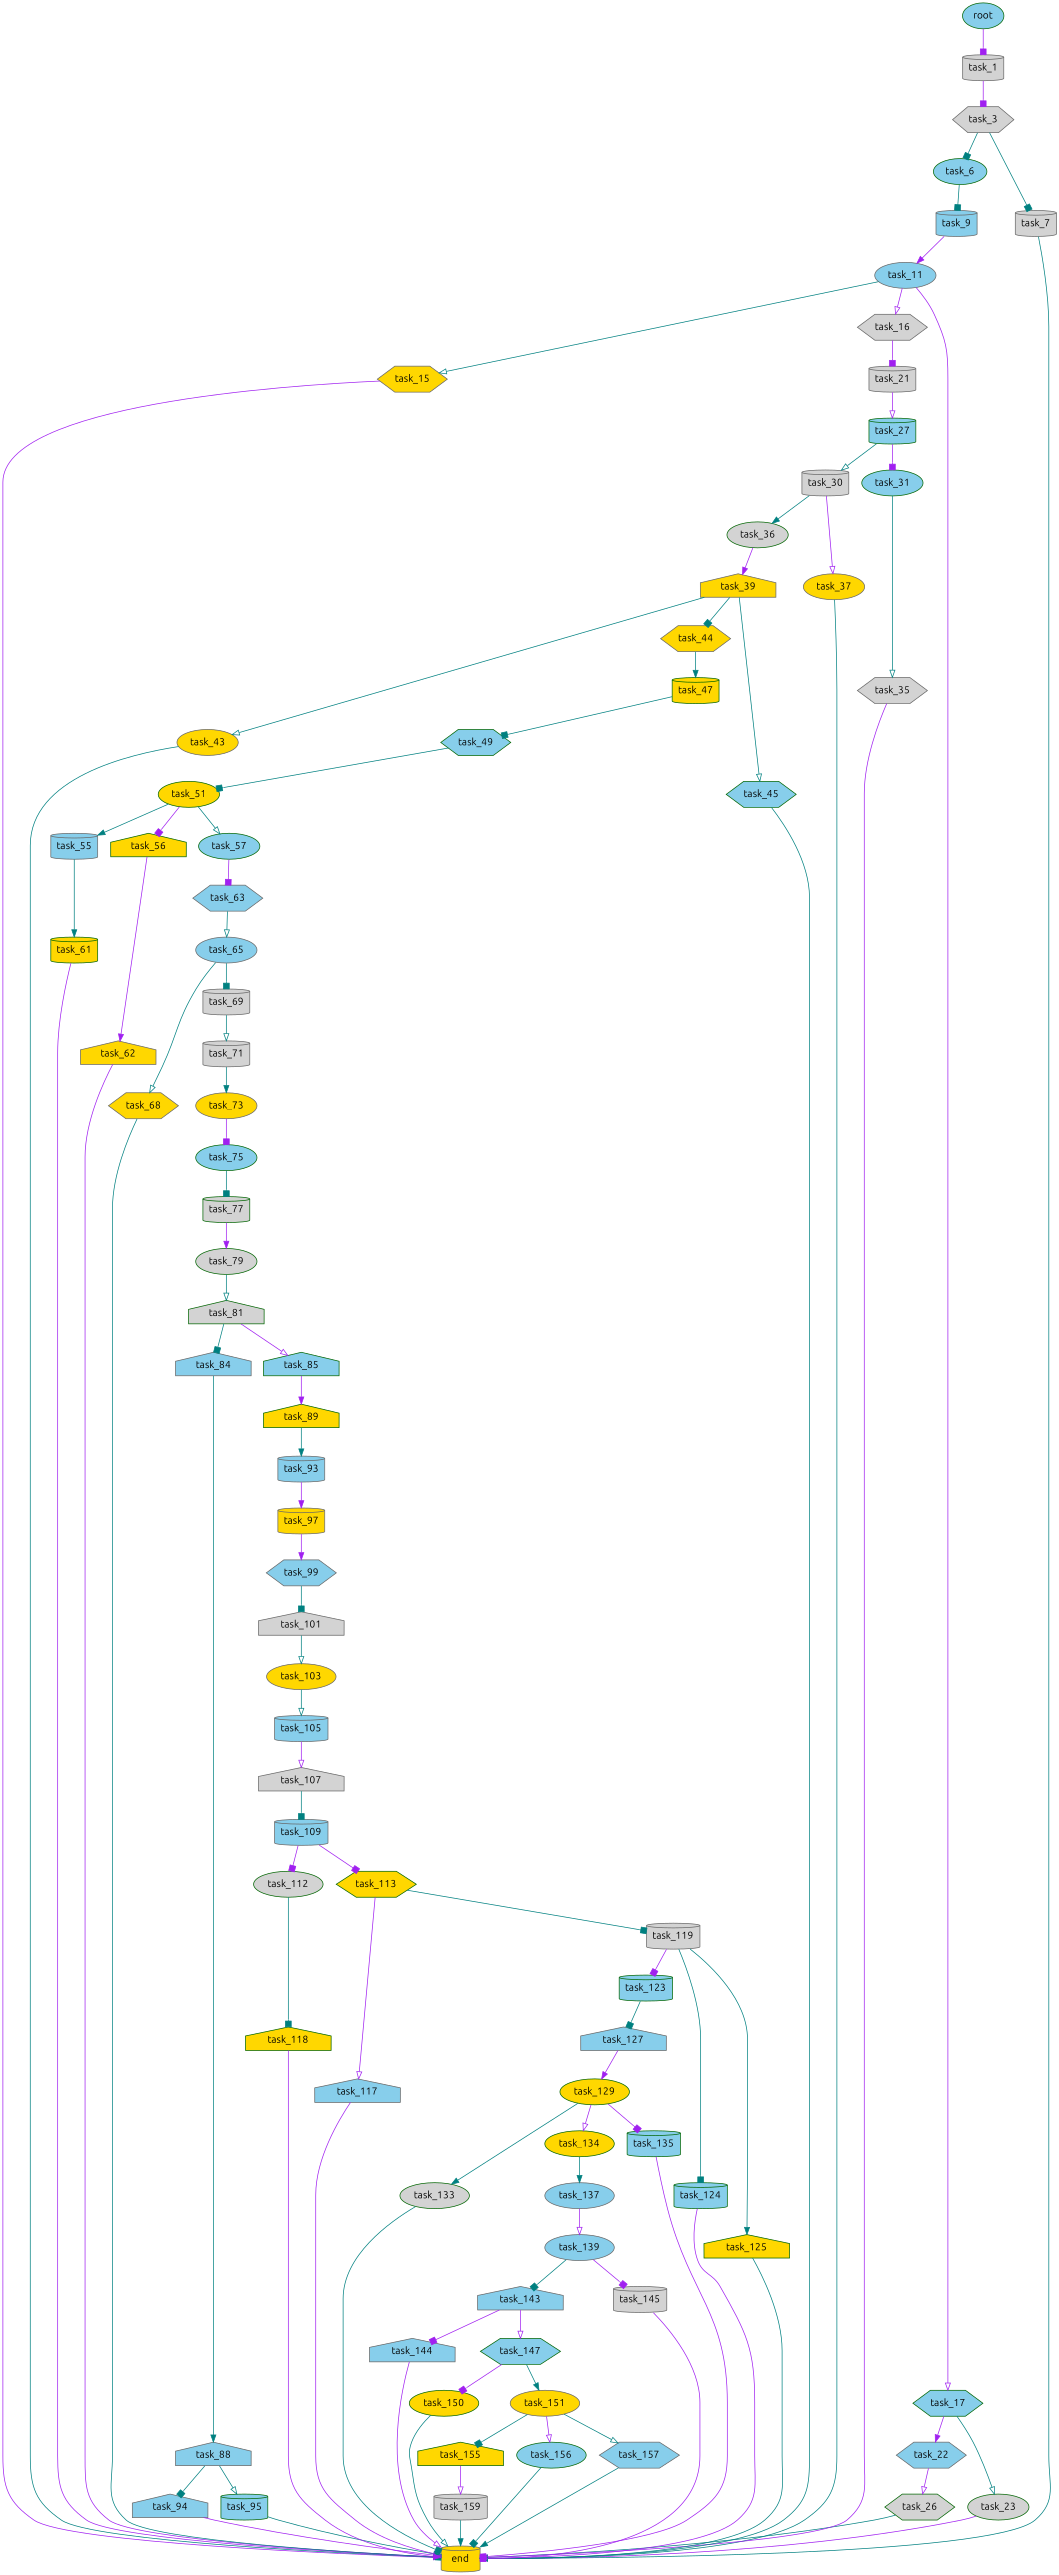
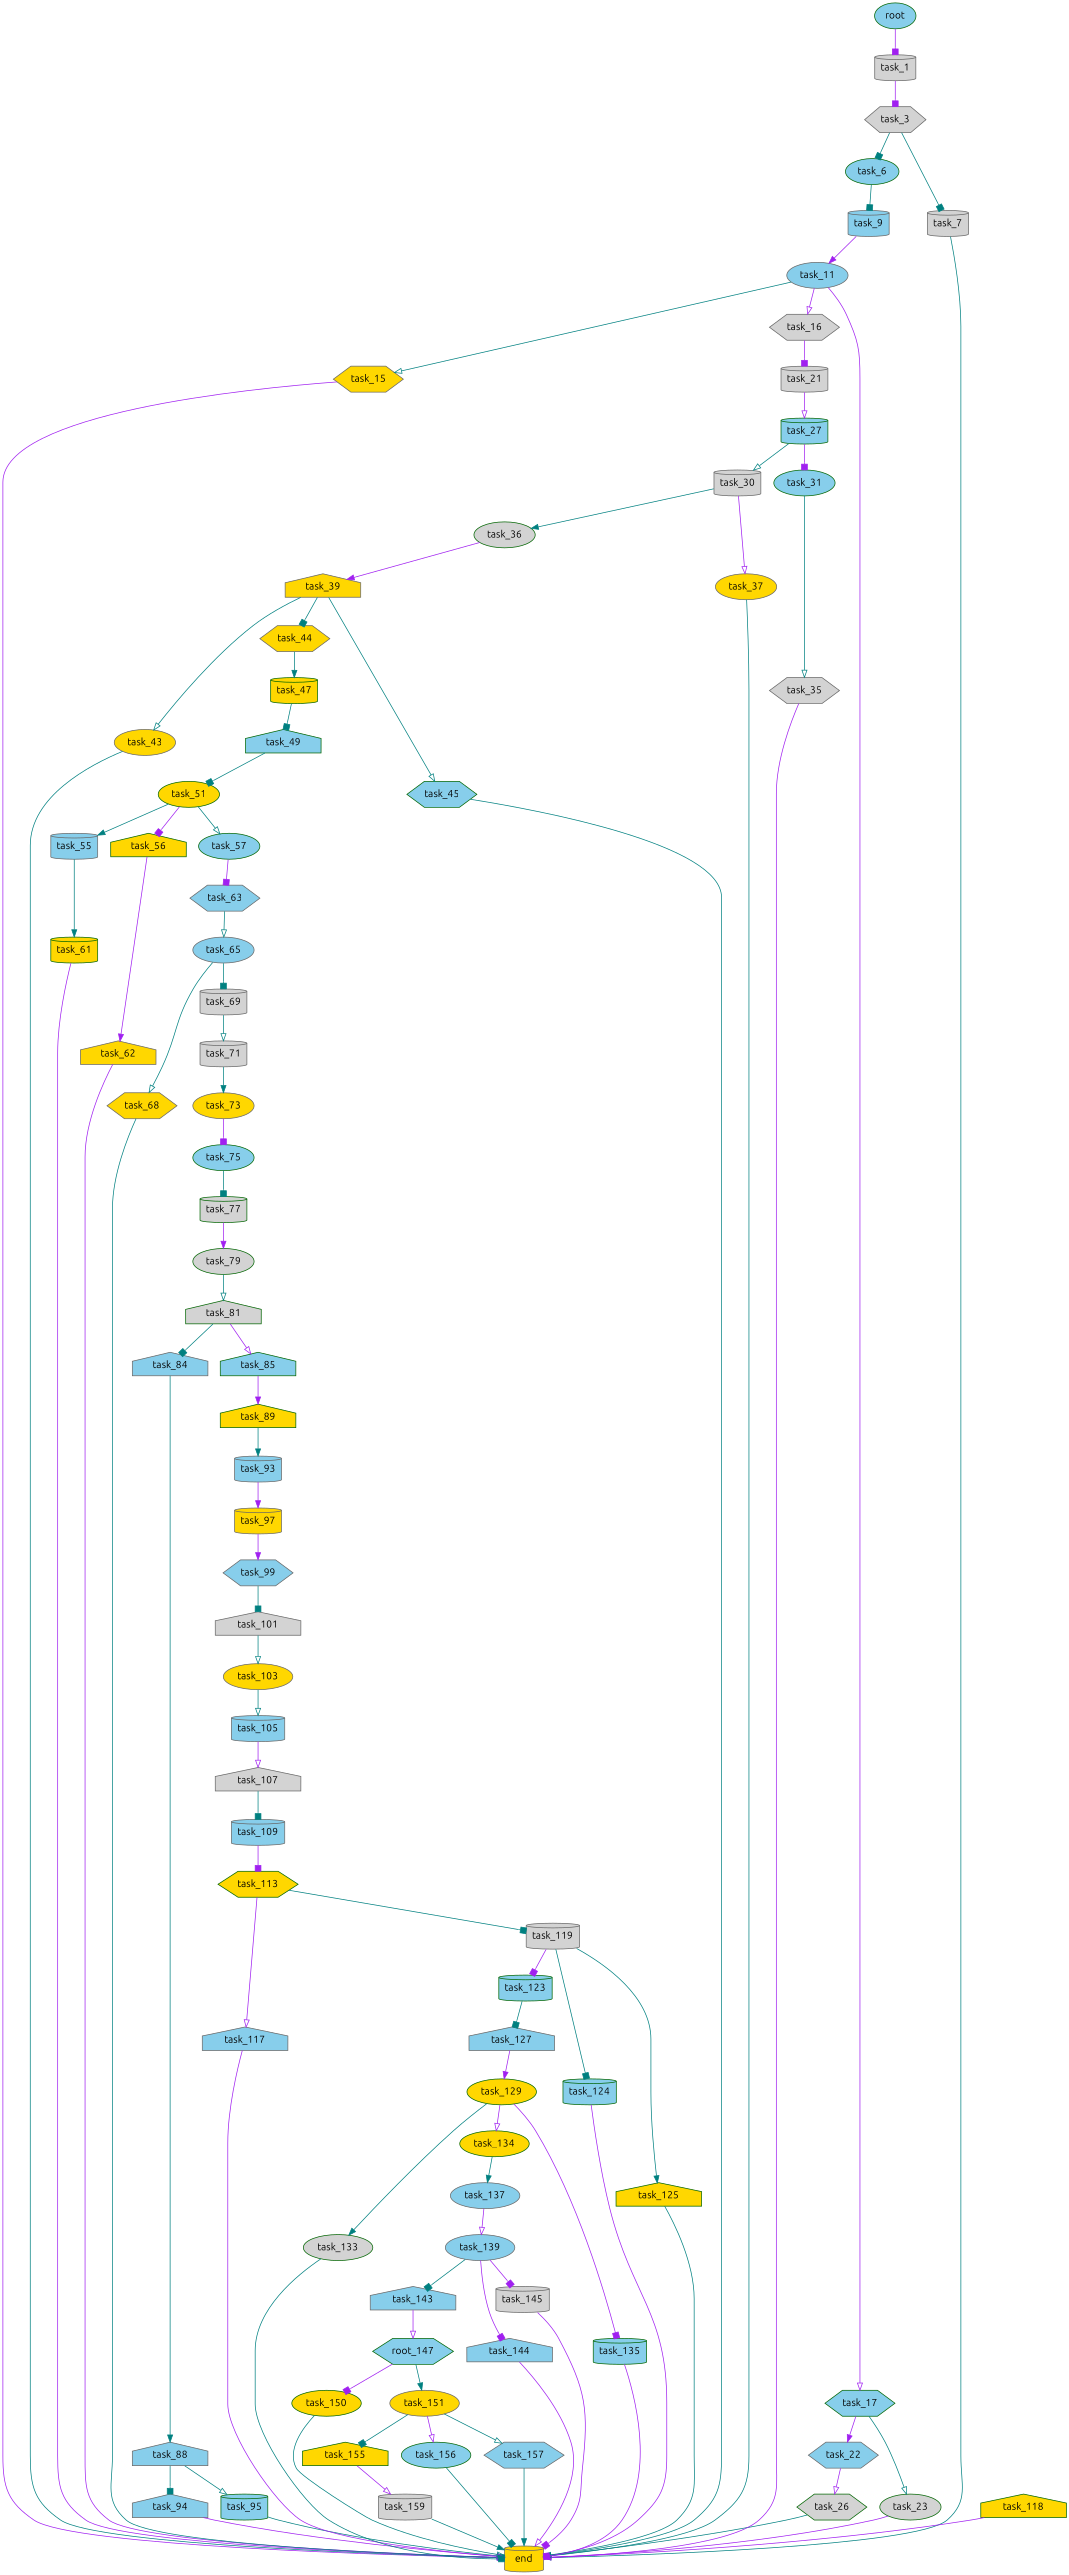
(476, 742) -> (283, 742)
(288, 1884) -> none
(468, 2325) -> (486, 2298)
(520, 2351) -> (413, 2351)
